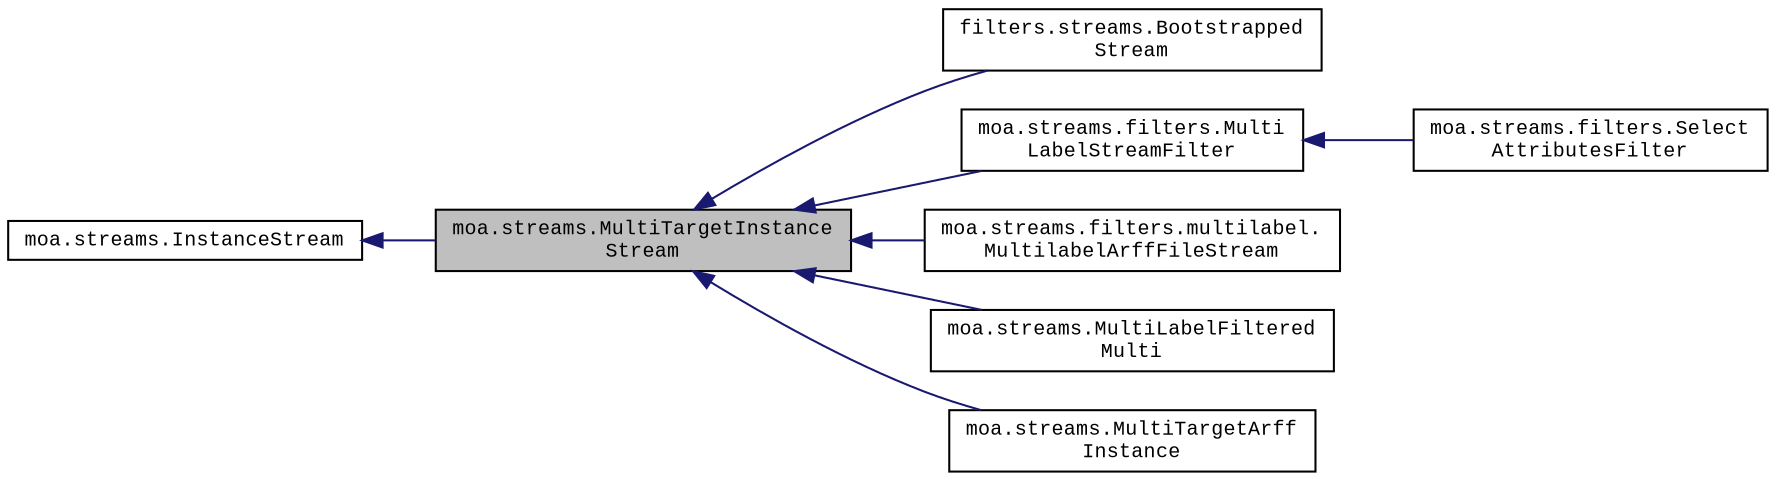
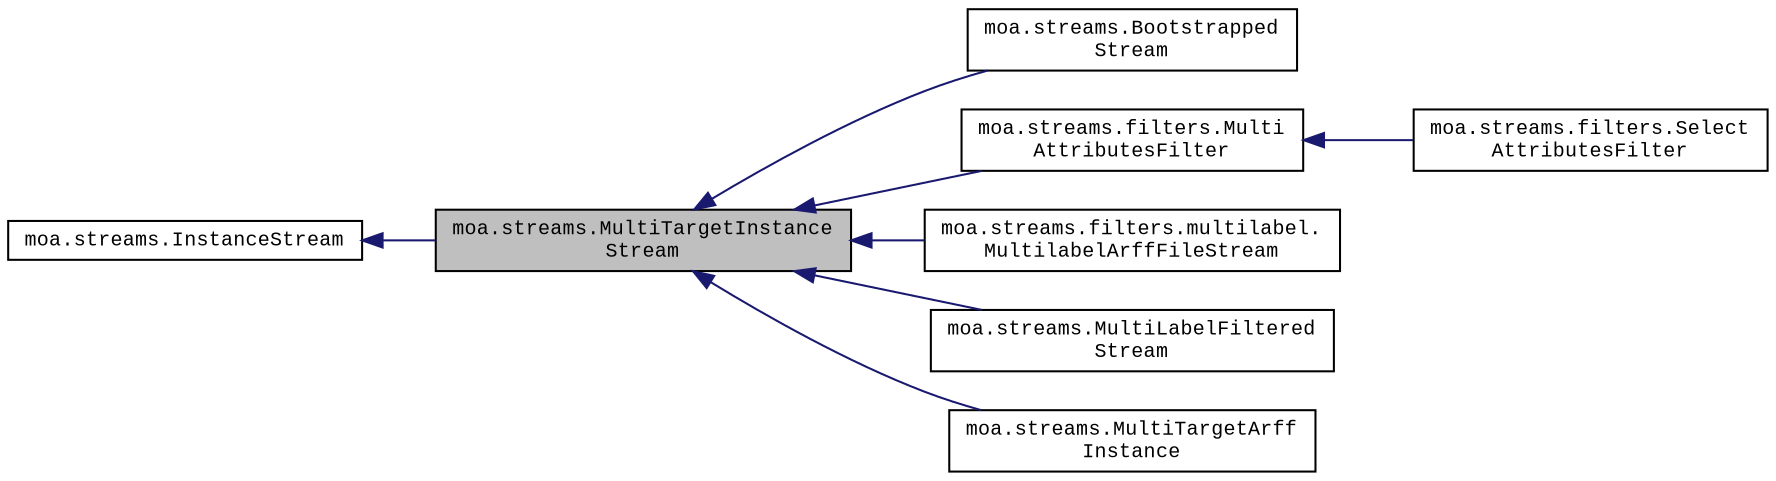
(1132, 40) -> (1132, 40)
(1132, 140) -> (1132, 140)
(1132, 341) -> (1132, 341)
